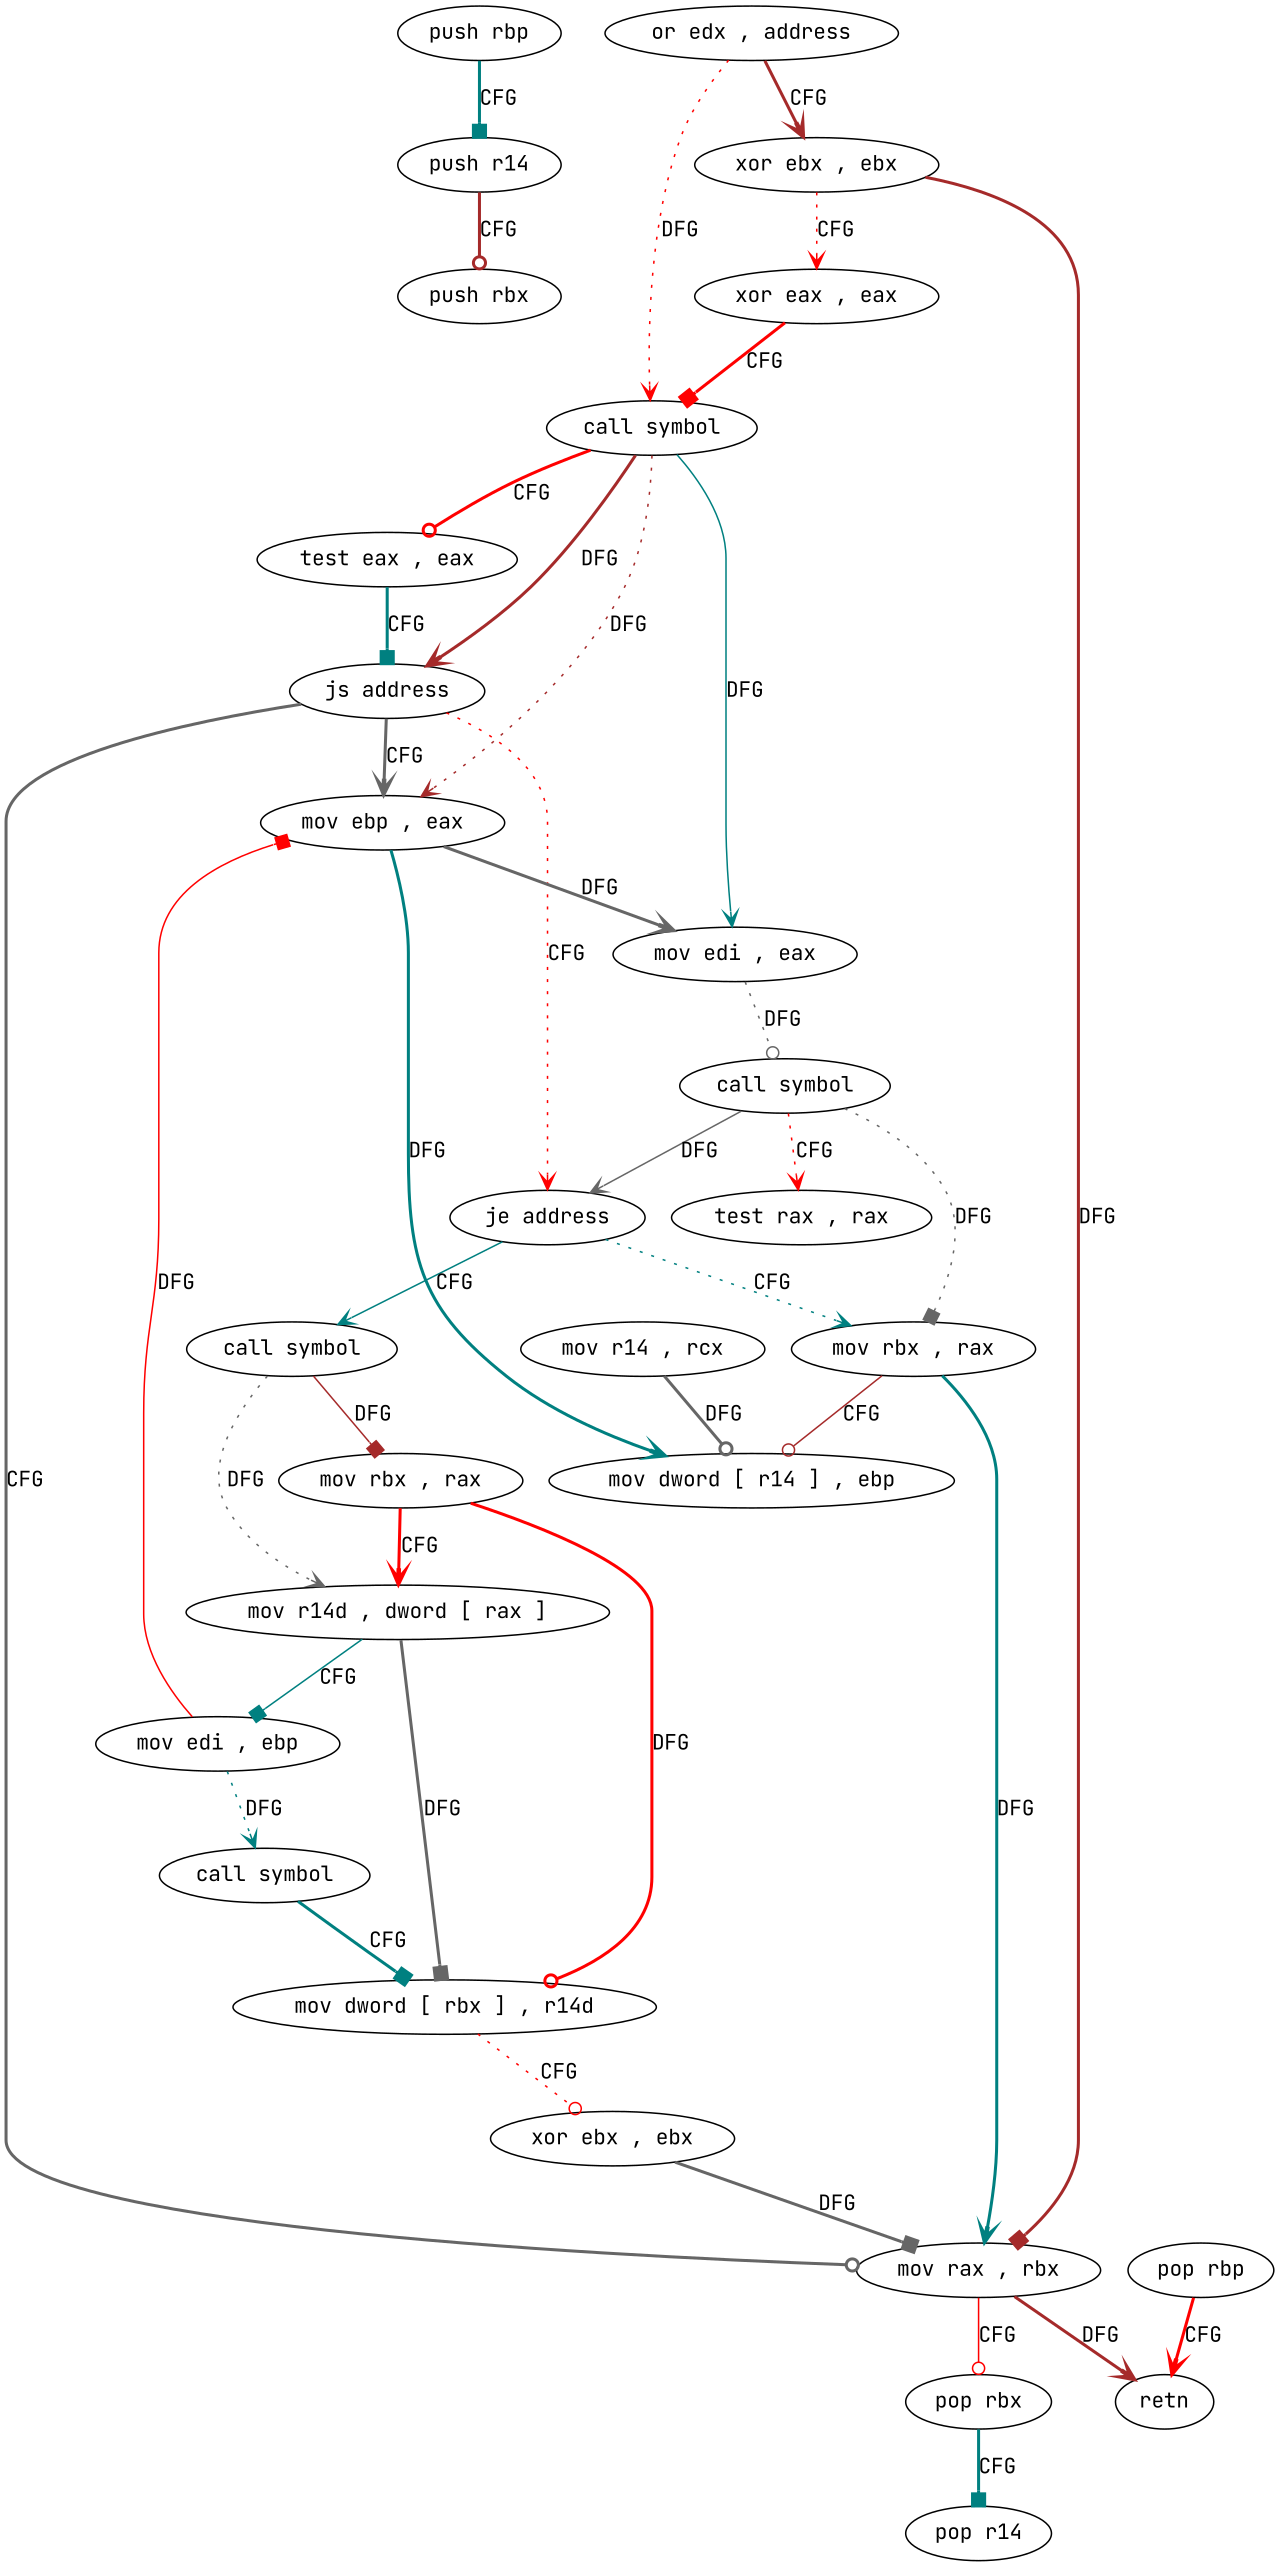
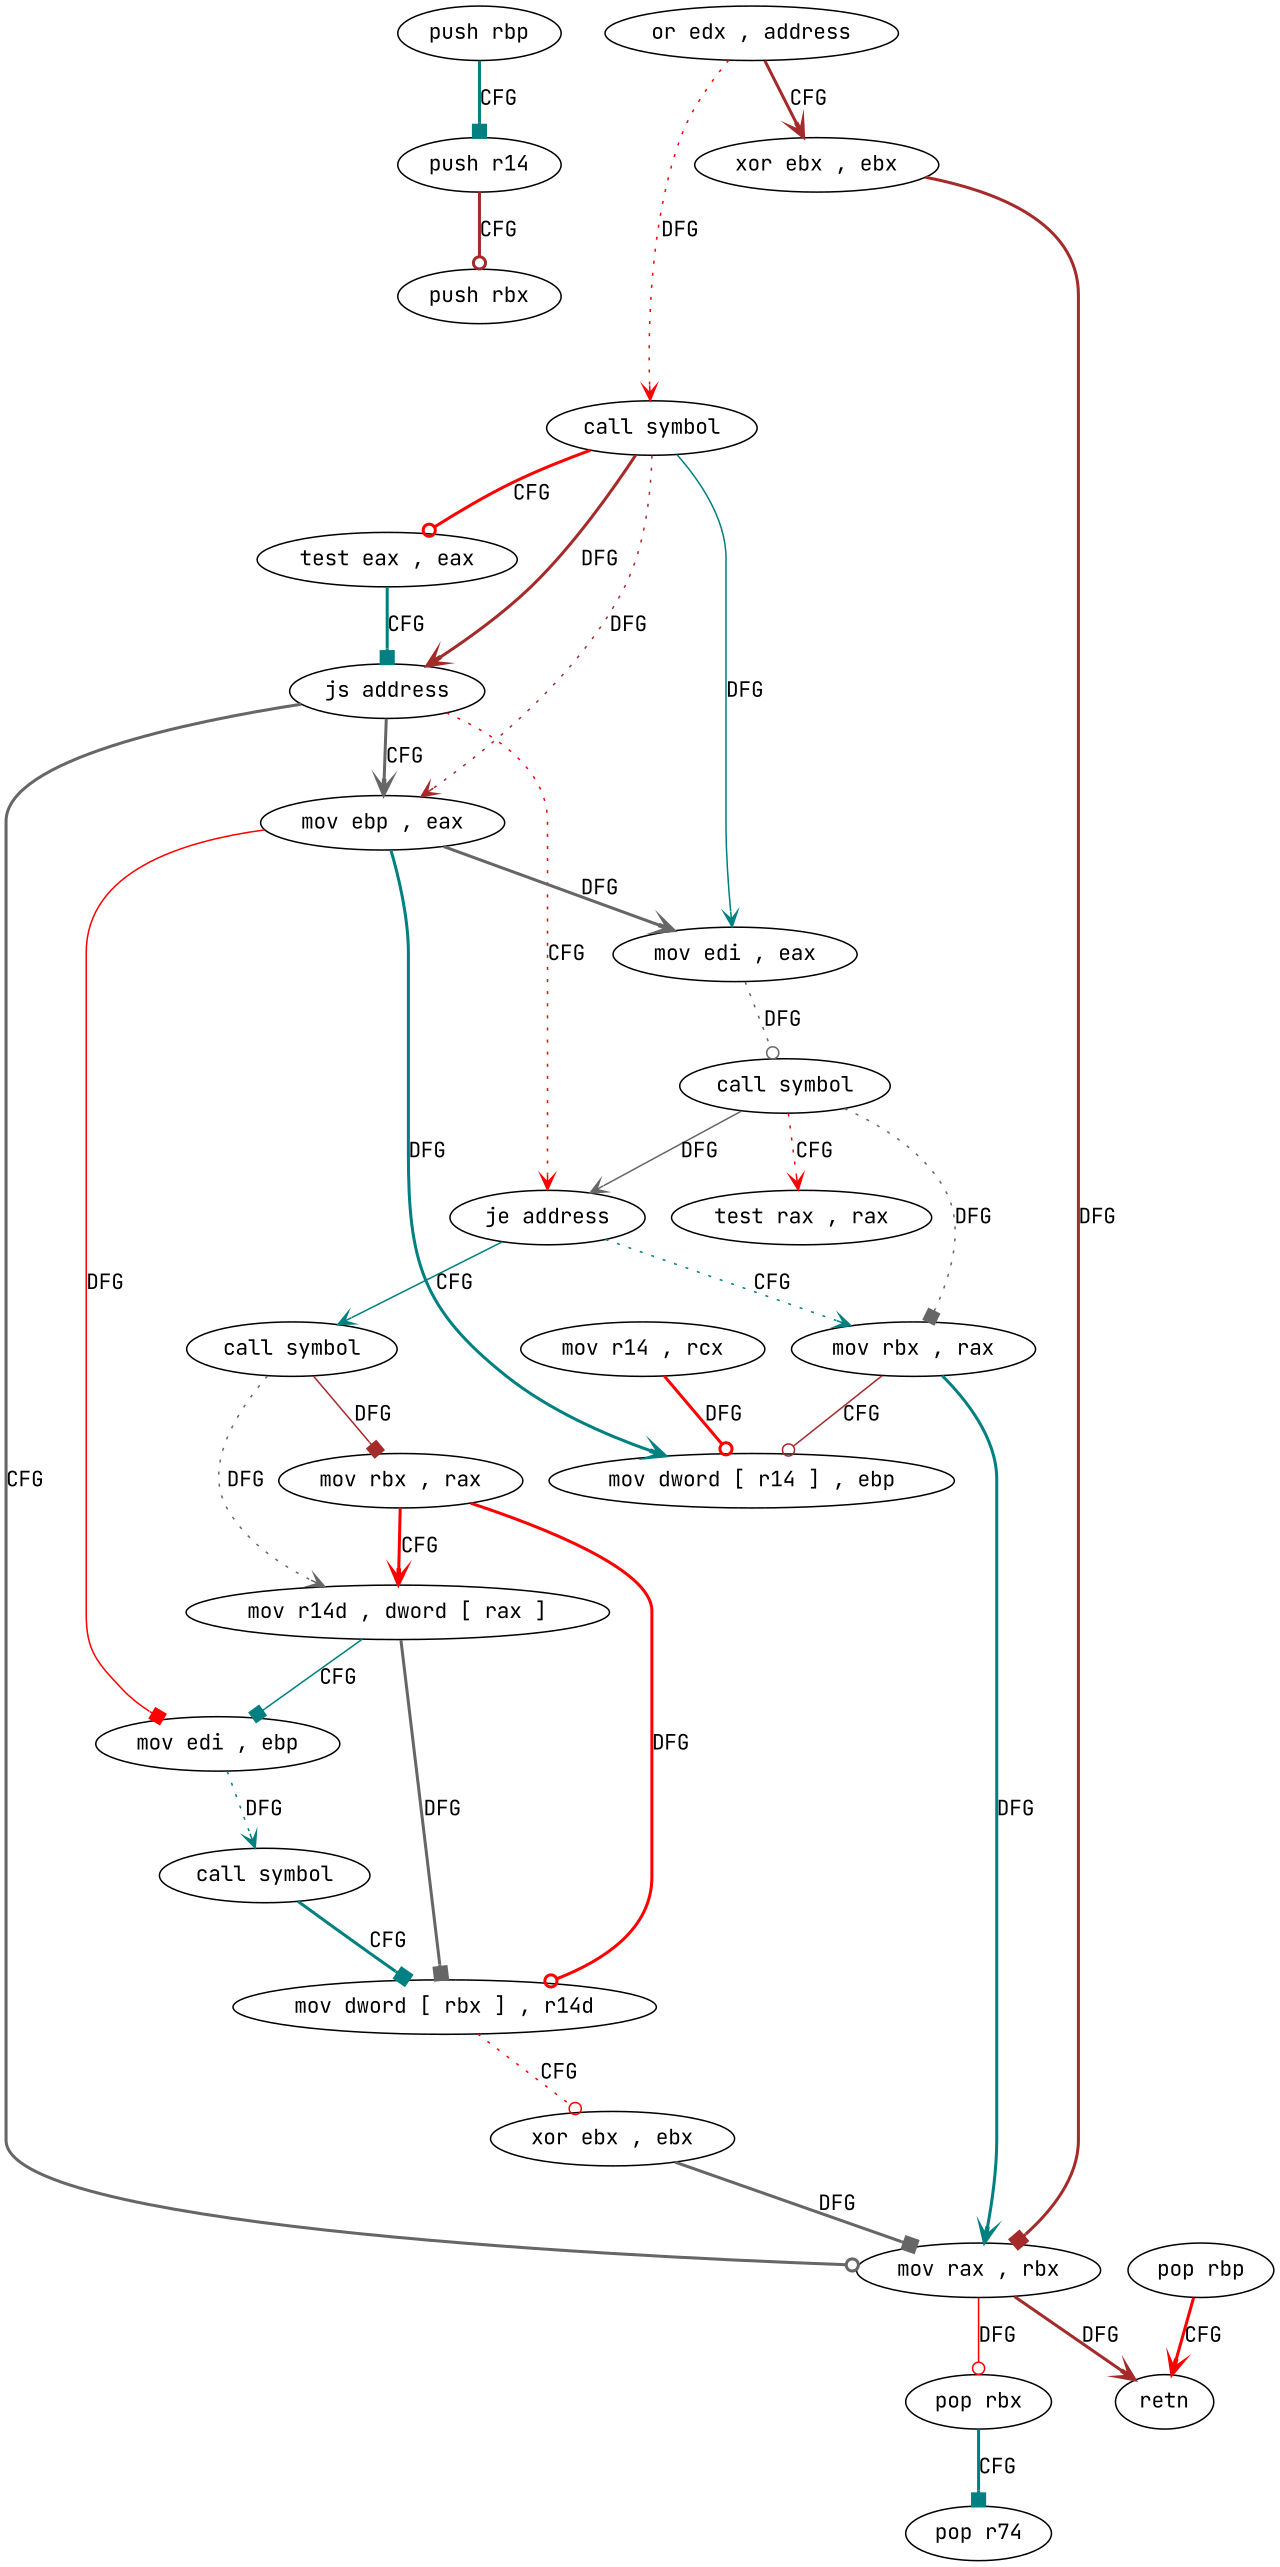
(817, 296) -> none
(158, 1257) -> (86, 1226)
(693, 1410) -> (693, 1410)
(997, 2336) -> (997, 2336)
(979, 2533) -> (979, 2533)
